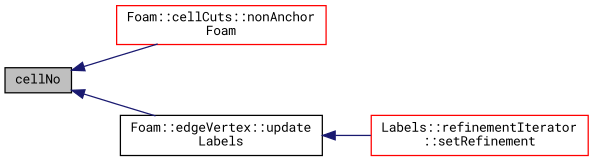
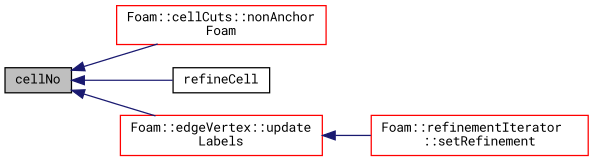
none -> (221, 80)
(221, 135) -> (221, 135)
(480, 135) -> (480, 135)
